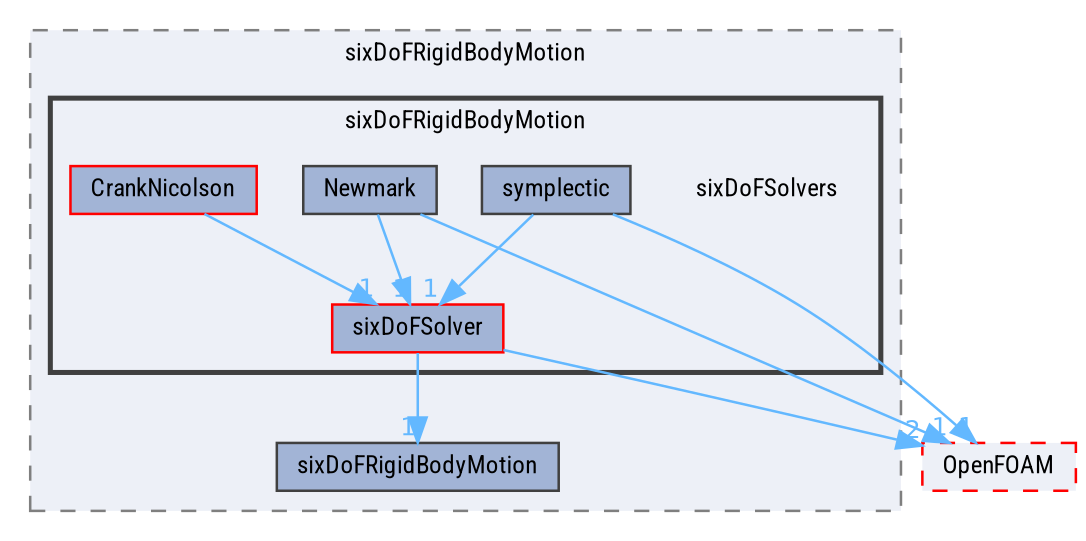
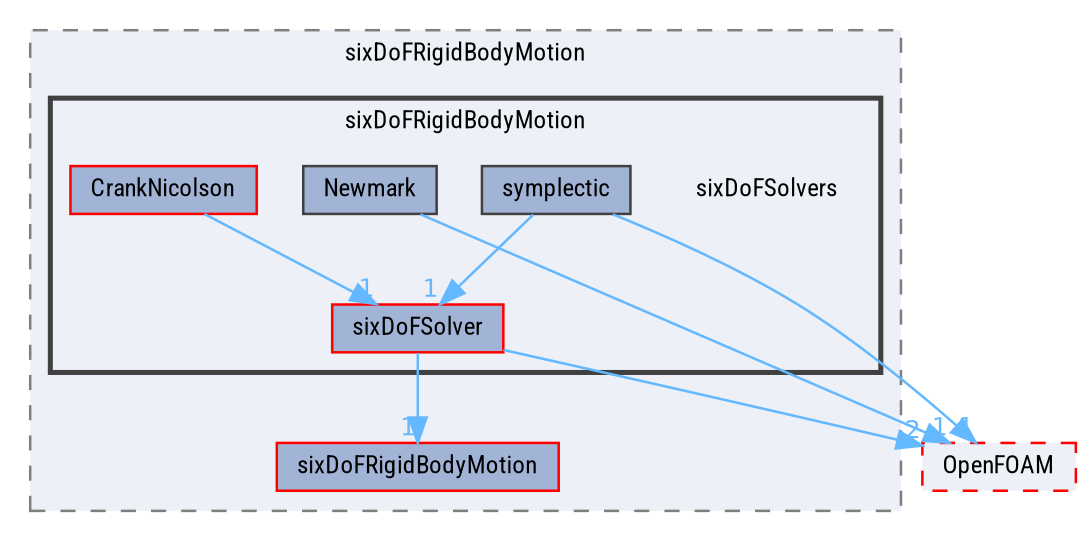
(390, 248) -> none
(418, 467) -> (418, 467)
